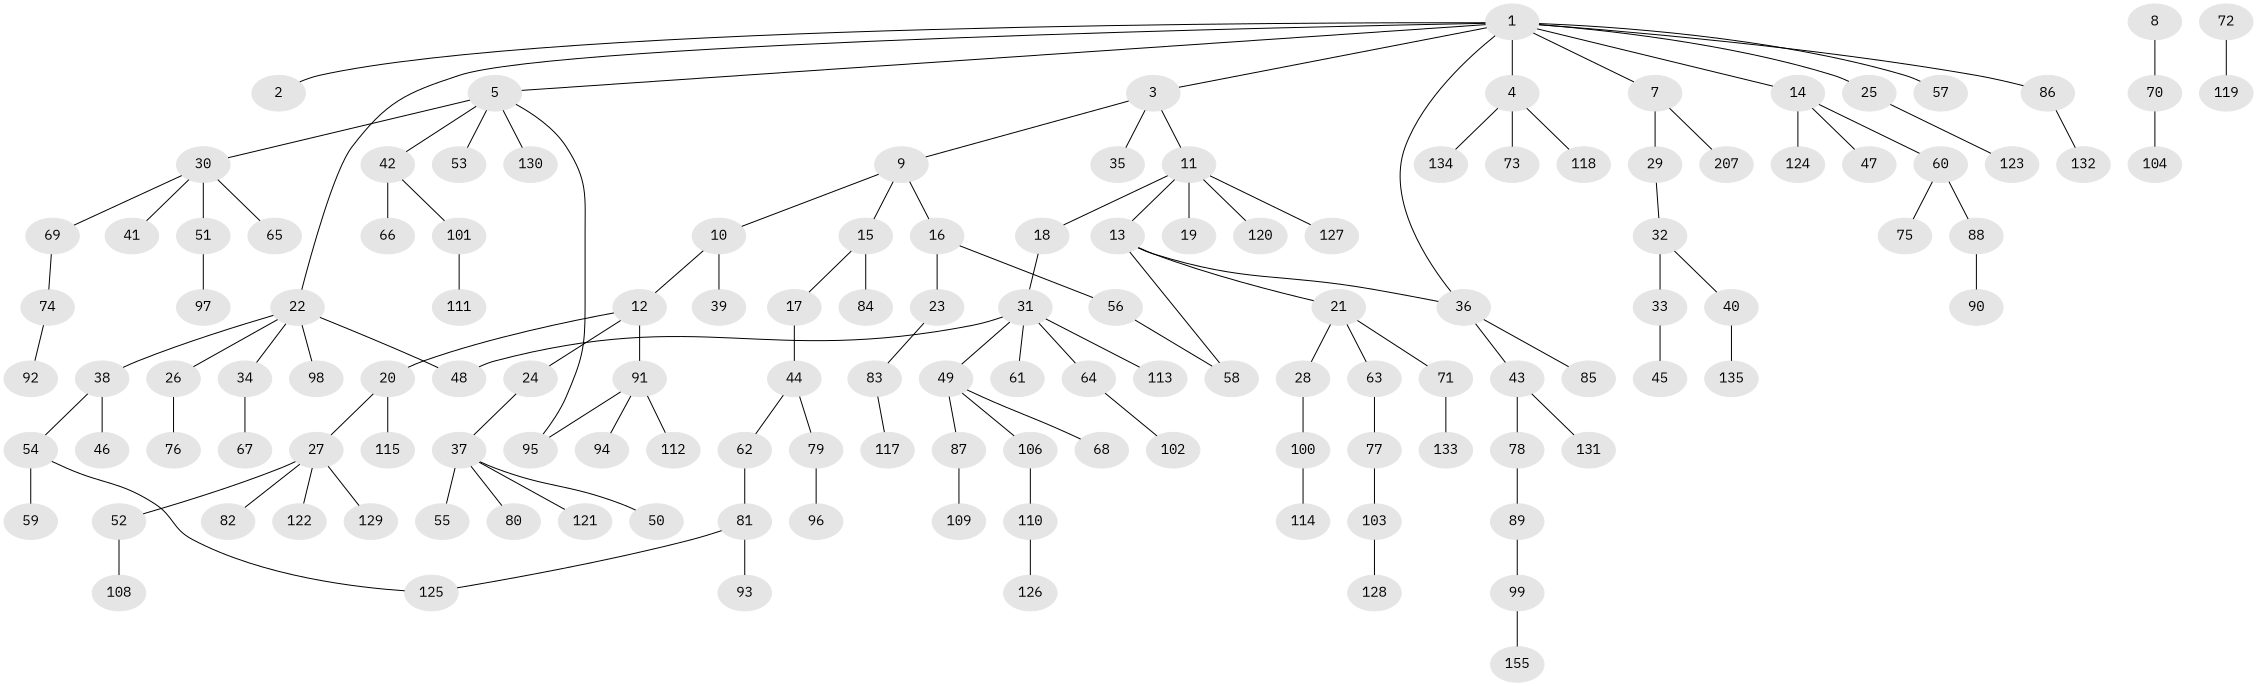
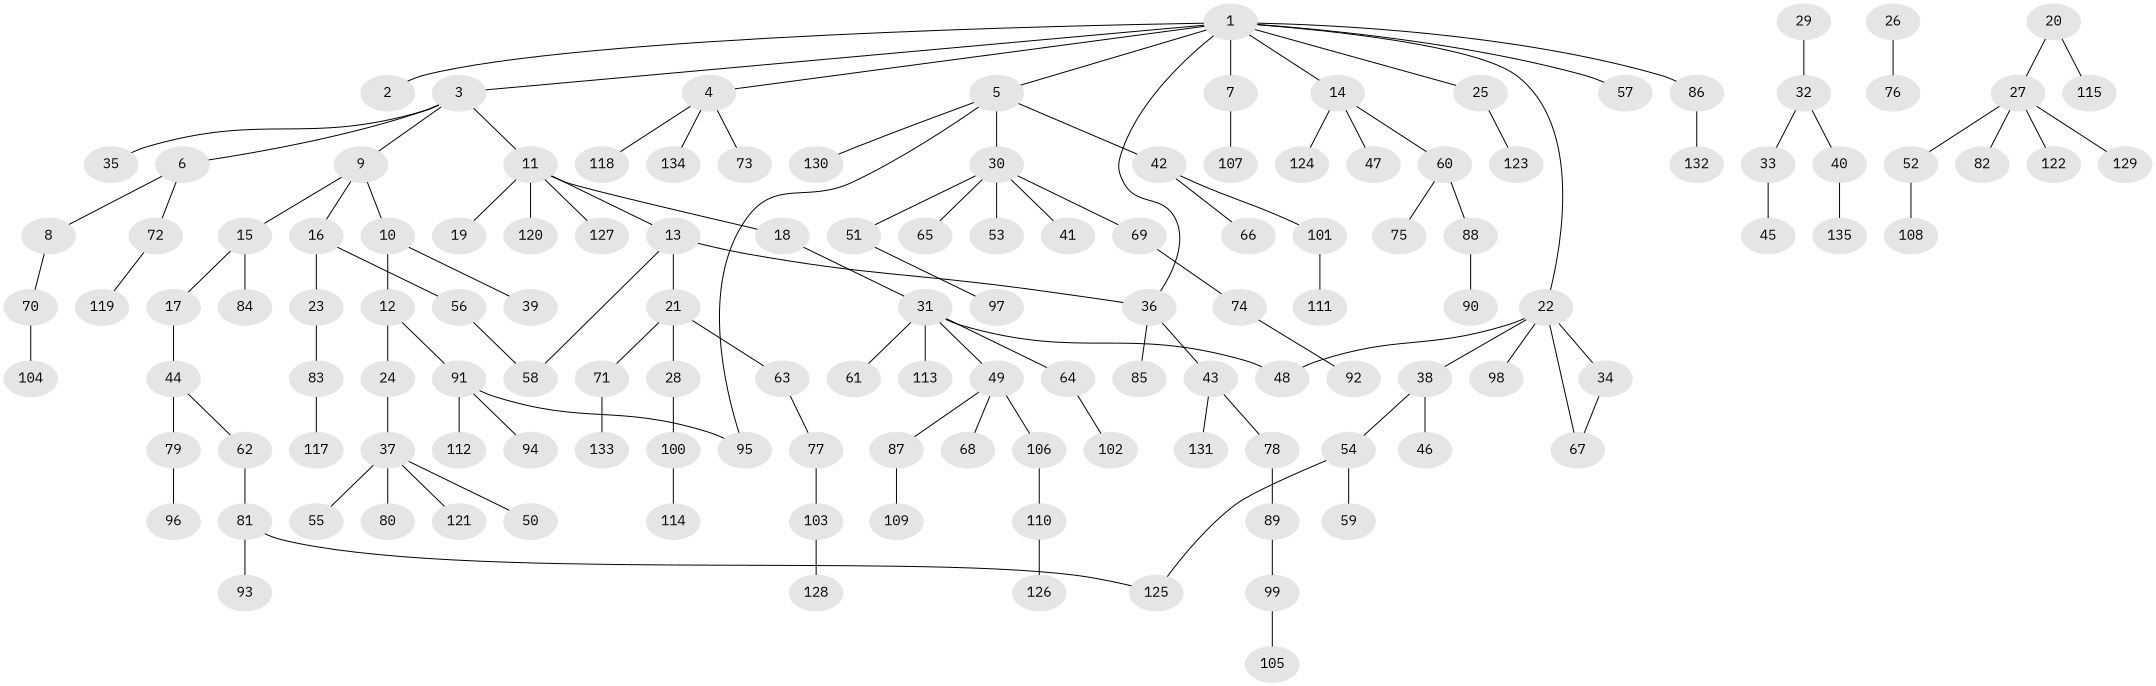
(477, 129) -> (997, 200)
(1655, 129) -> none
none -> (182, 165)
(1726, 165) -> (1231, 165)
(510, 336) -> none
(235, 343) -> (1562, 379)
(1517, 664) -> (1272, 664)
